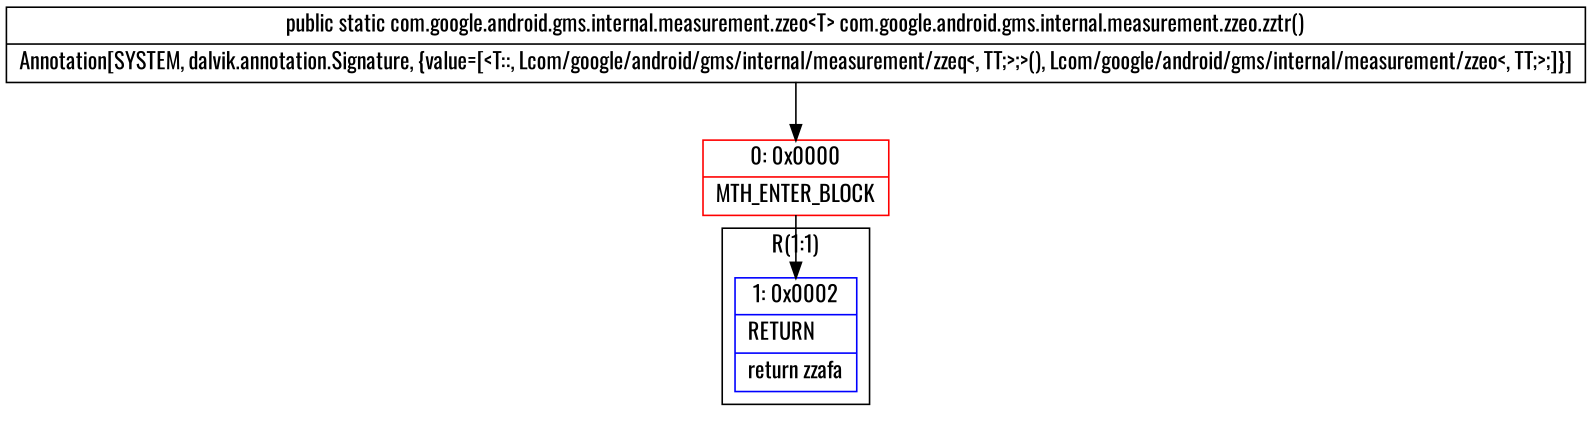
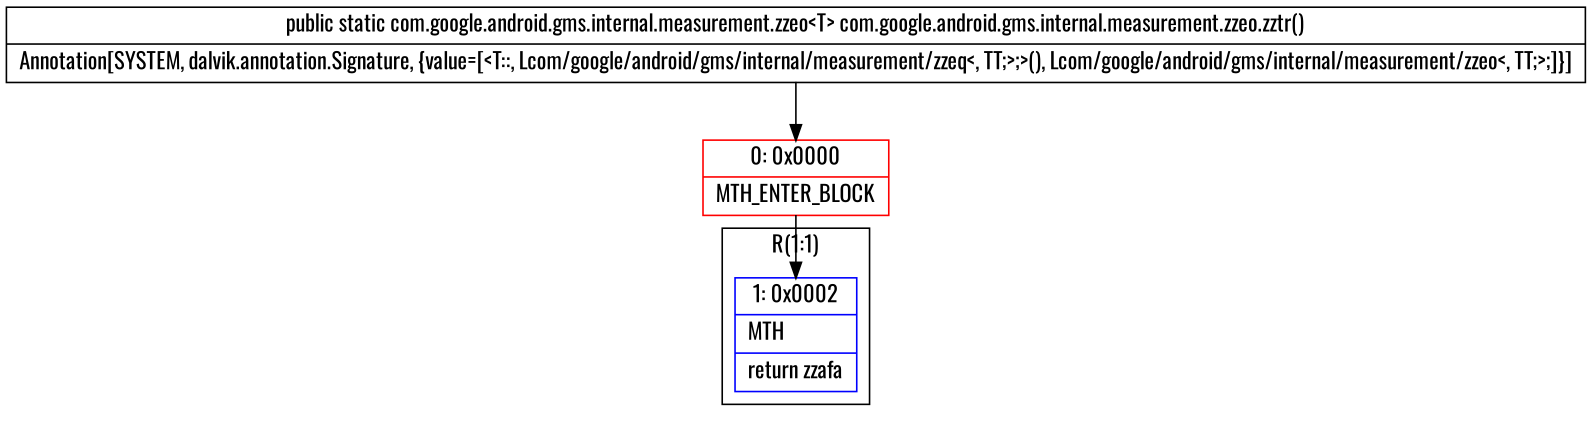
(782, 333) -> (766, 333)
